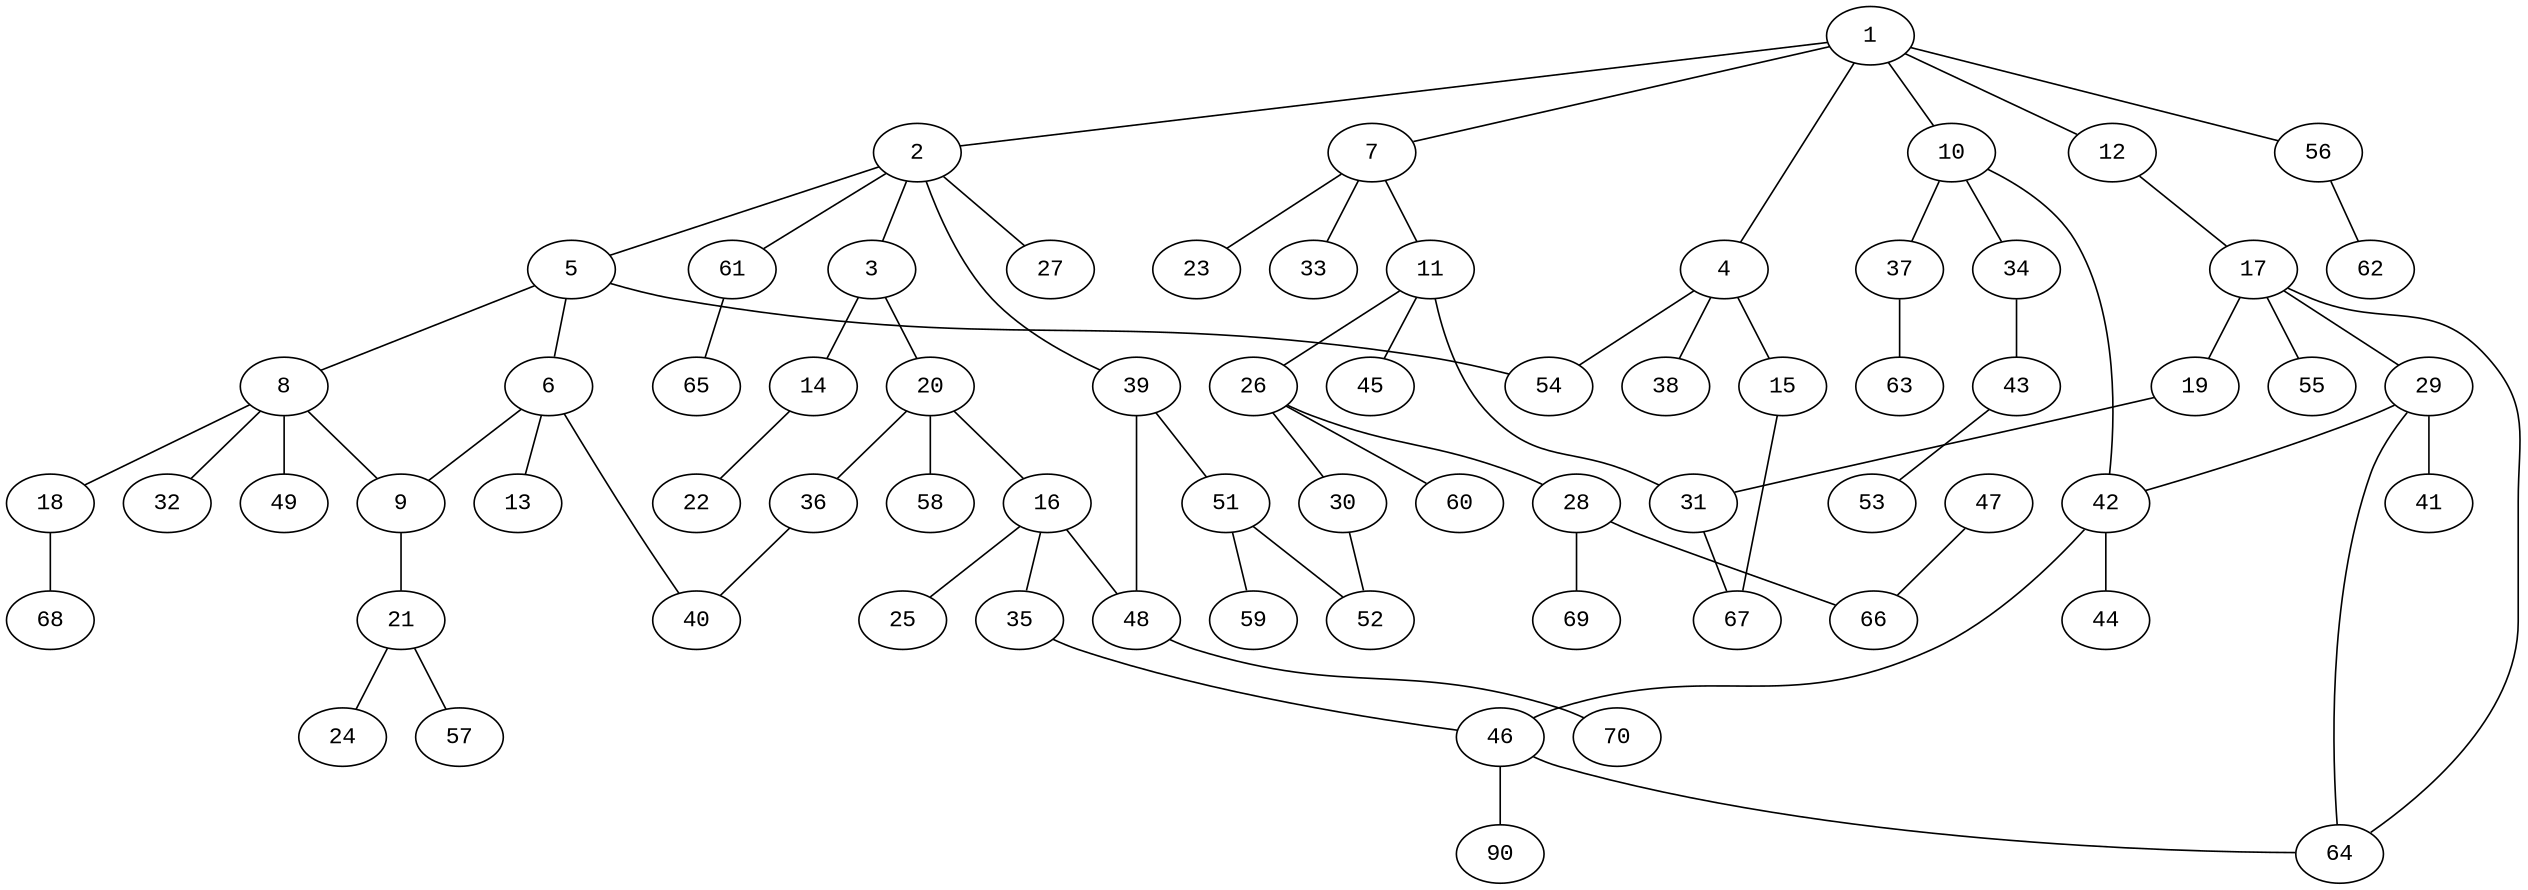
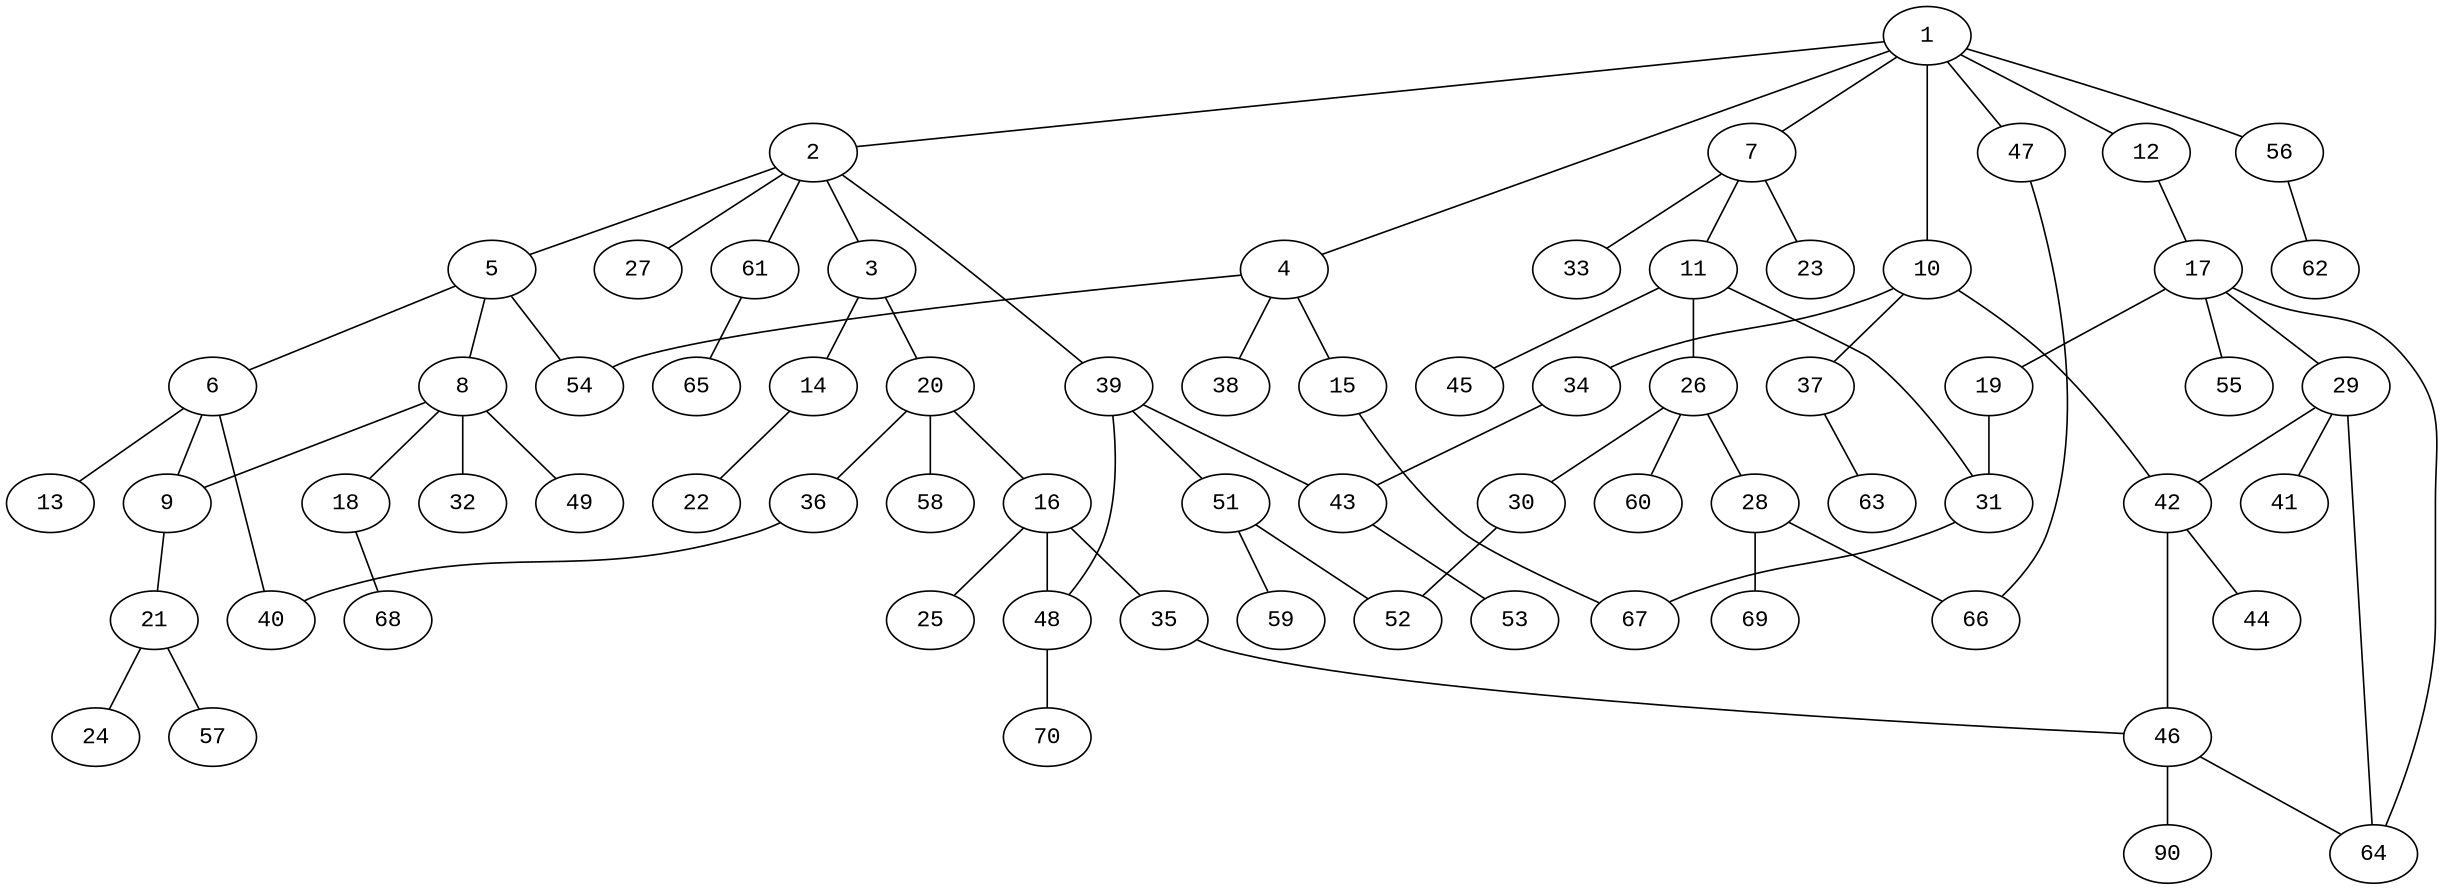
none -> (1974, 94)
none -> (1226, 445)
